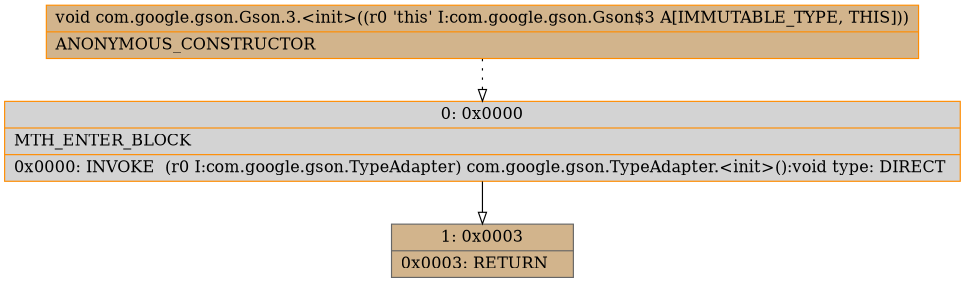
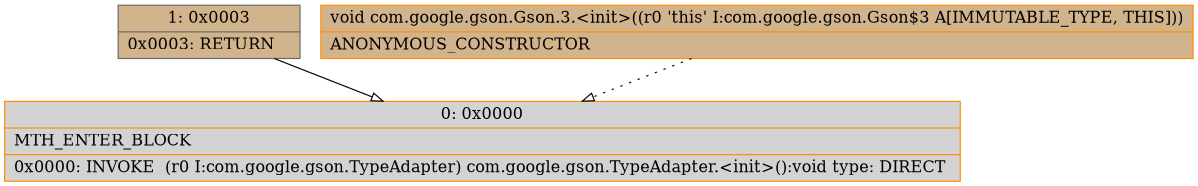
(482, 197) -> (323, 78)
